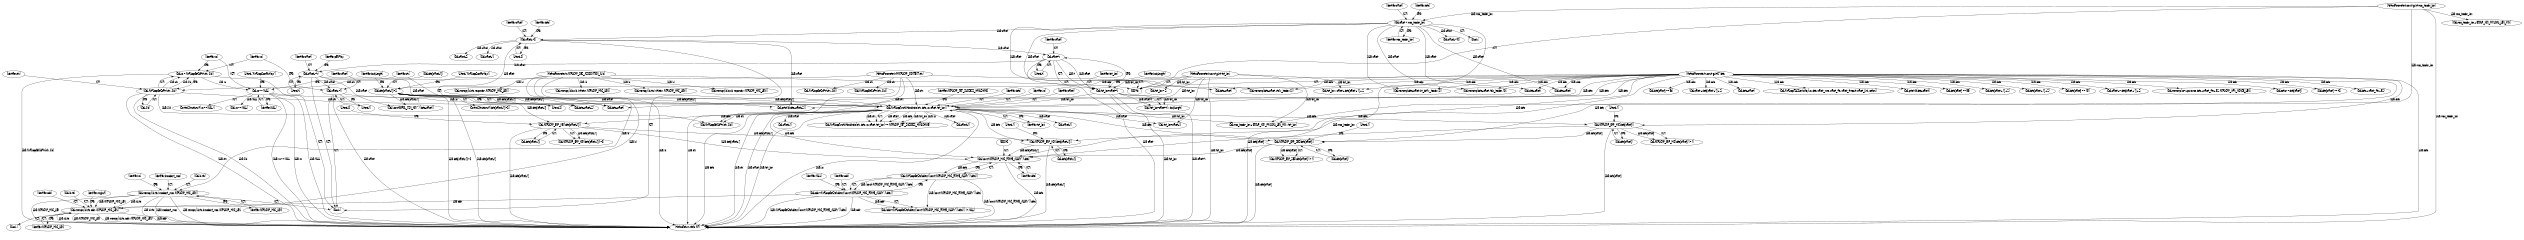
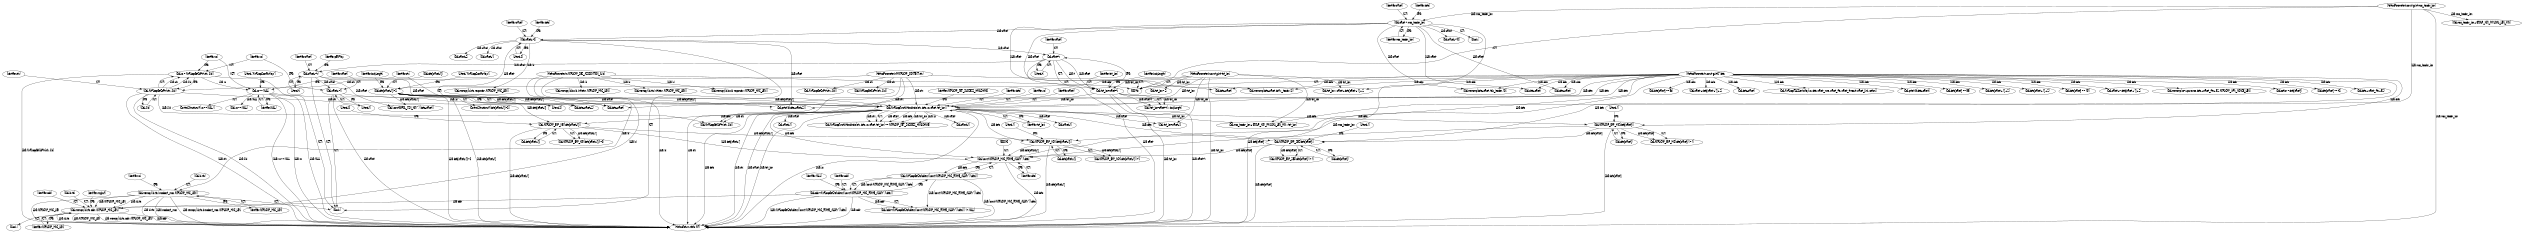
(521, 80) -> (522, 73)
(1271, 91) -> (1271, 91)
(1417, 91) -> none
none -> (1117, 159)
(168, 176) -> none
(1967, 220) -> none
